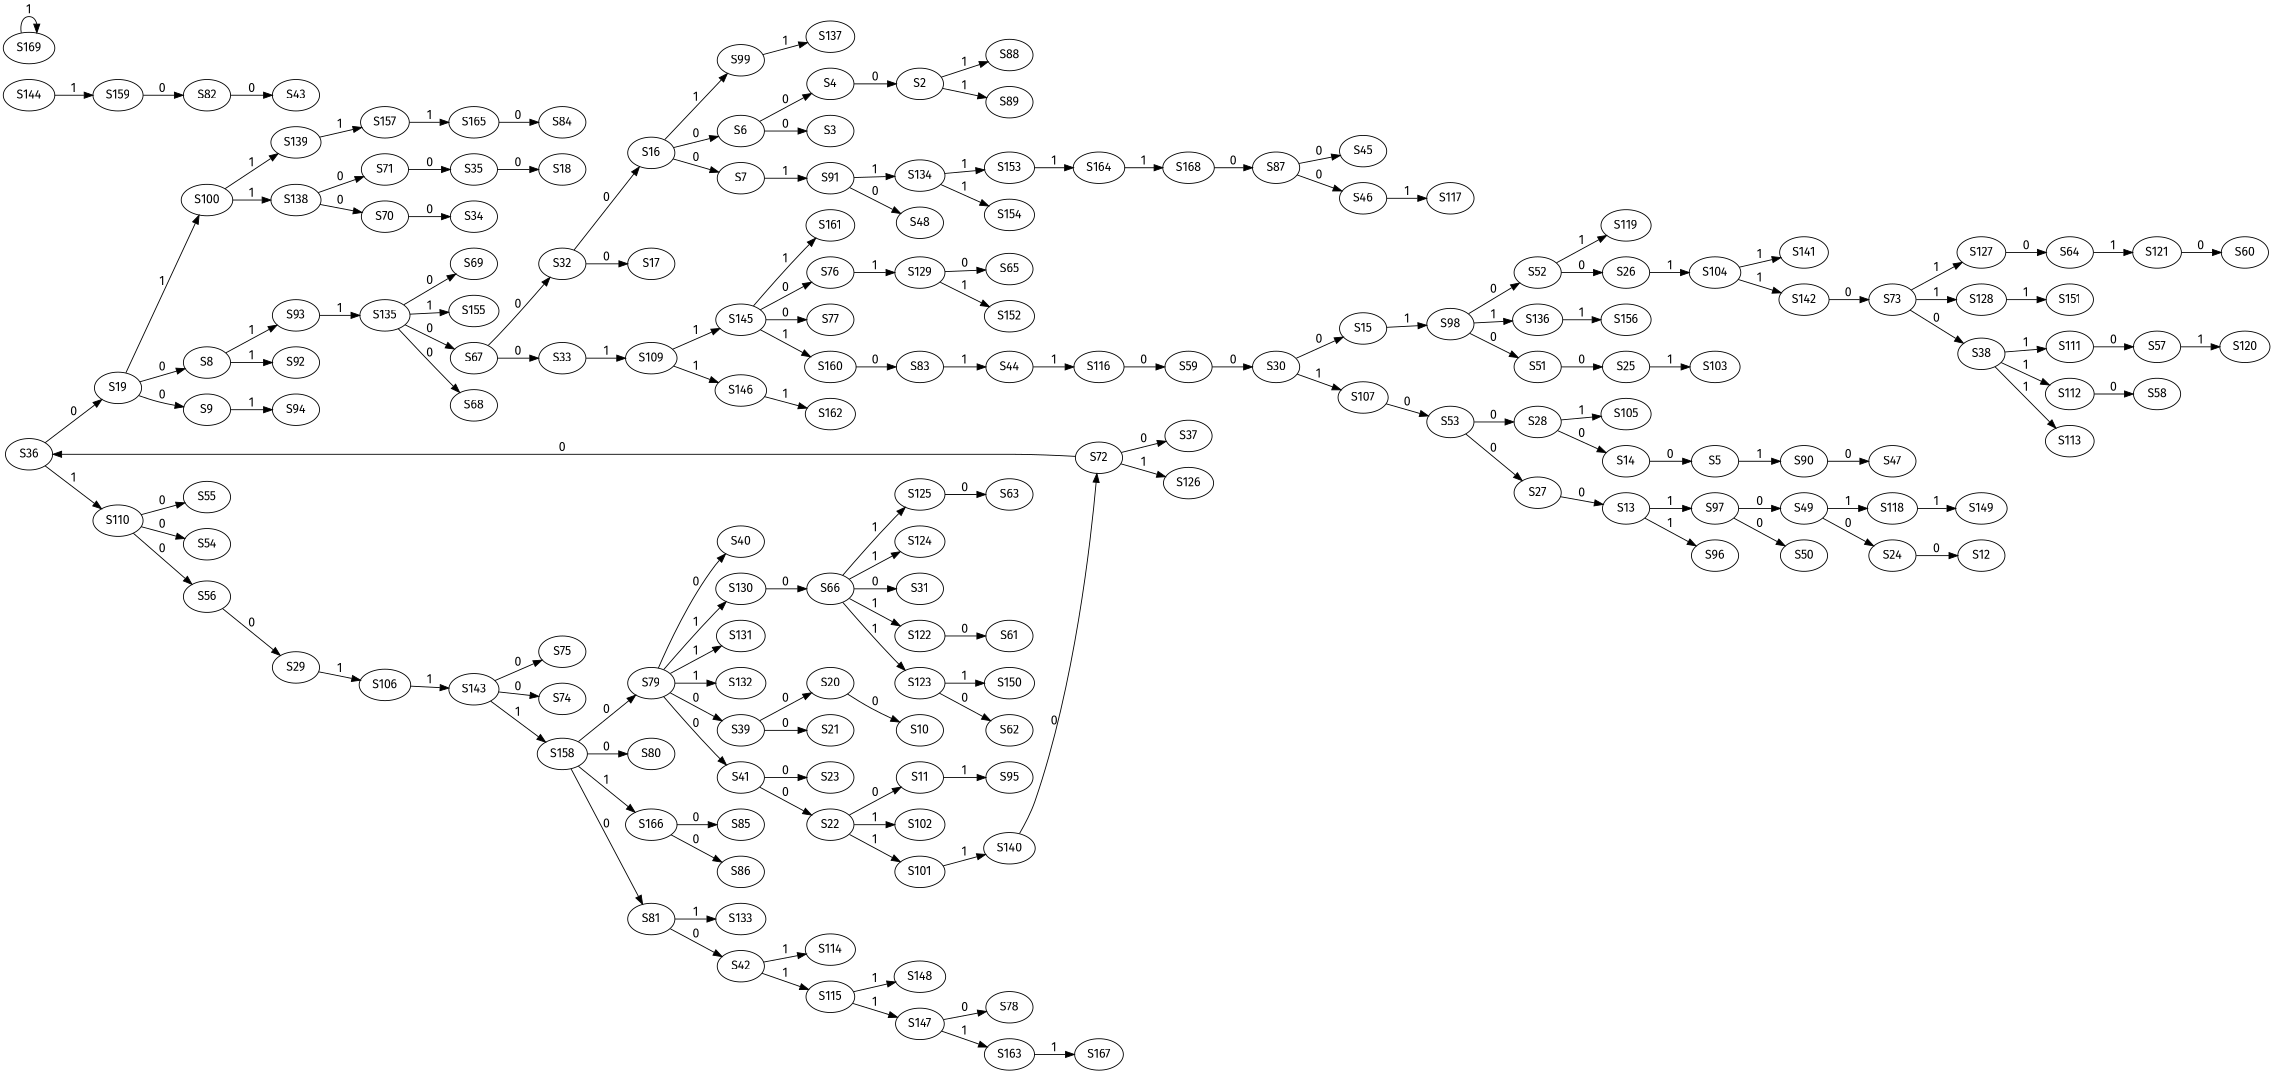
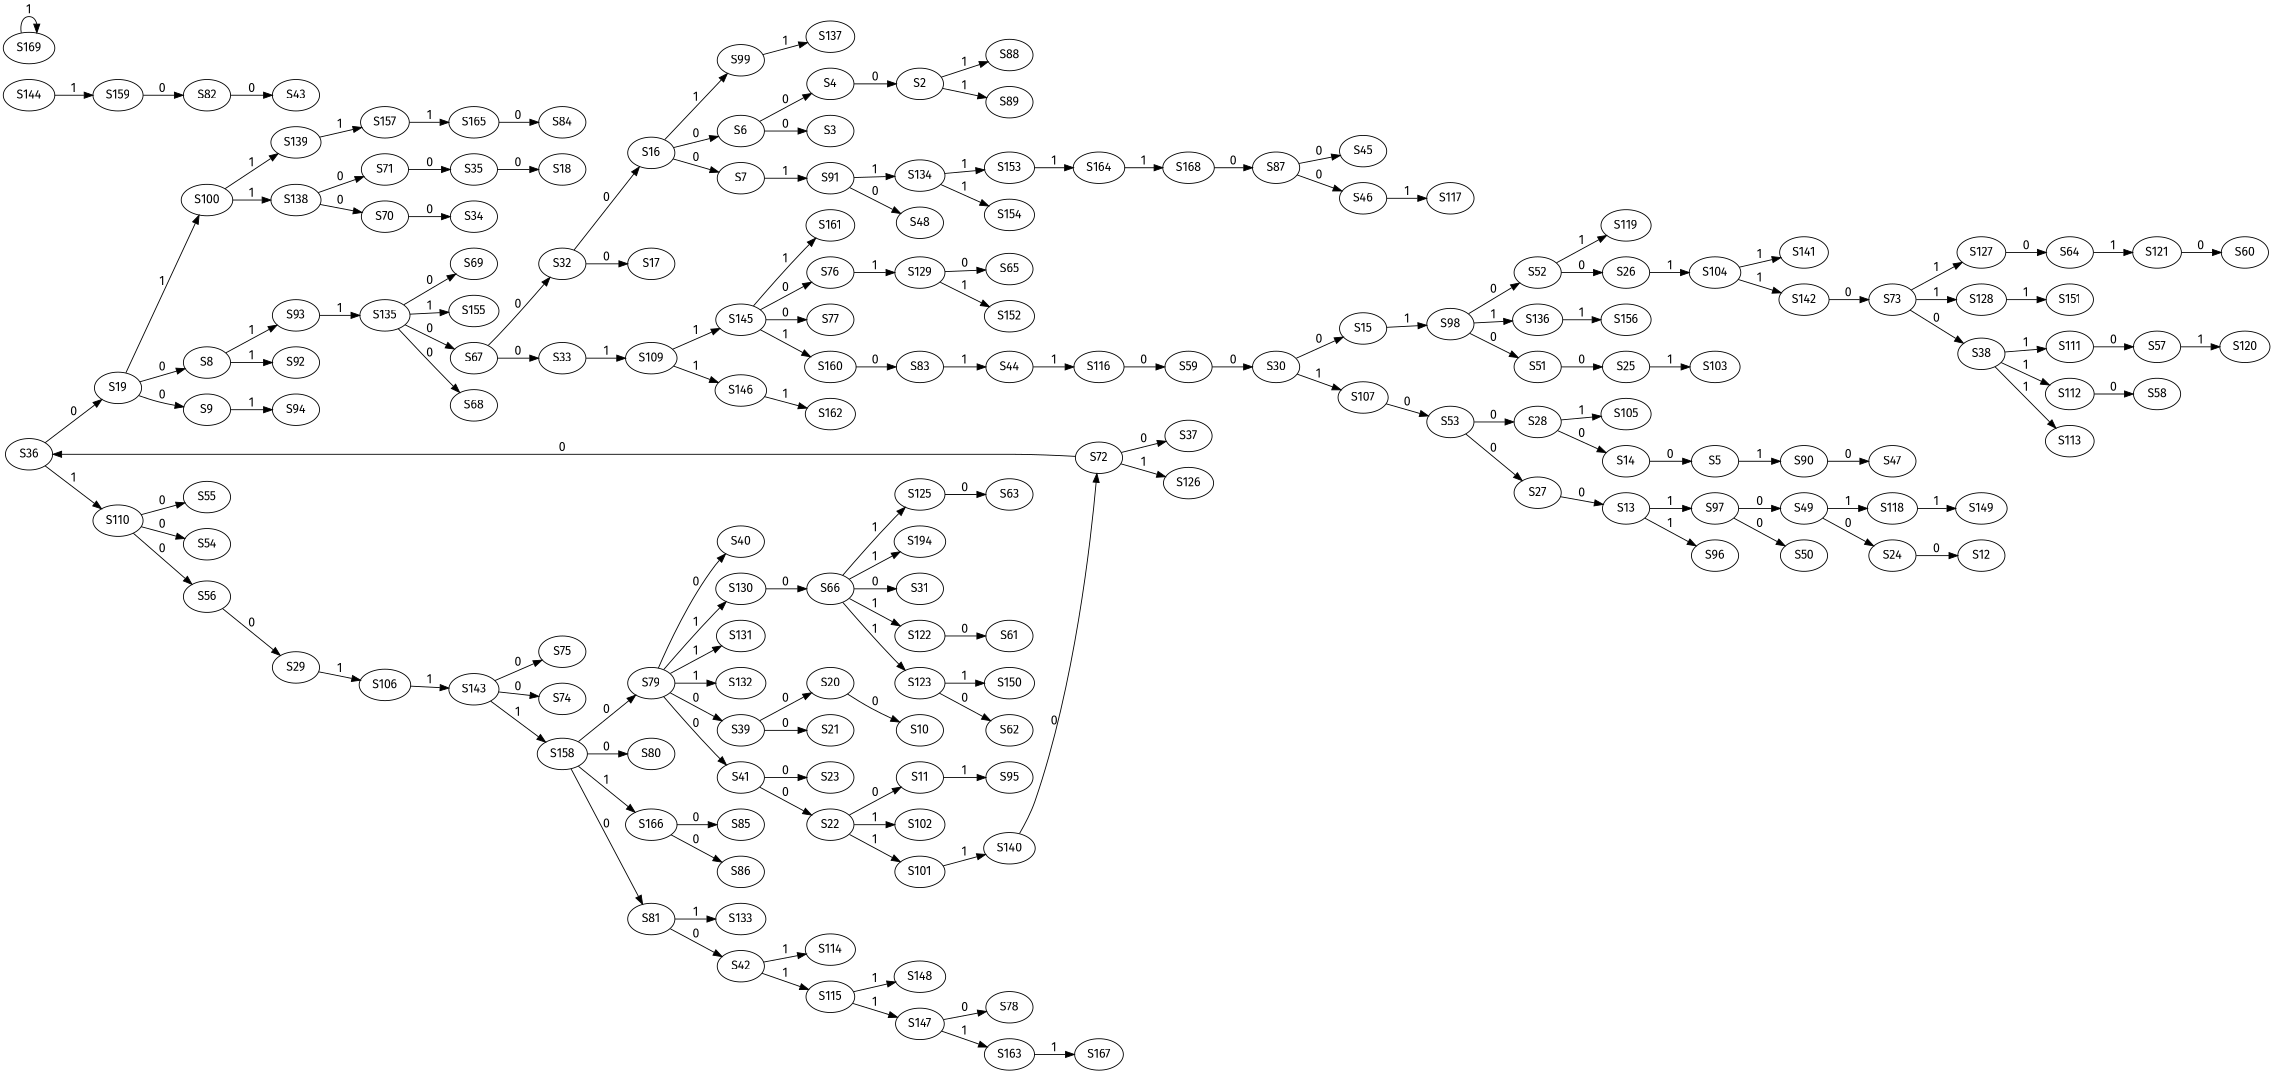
(920, 542) -> (920, 542)
